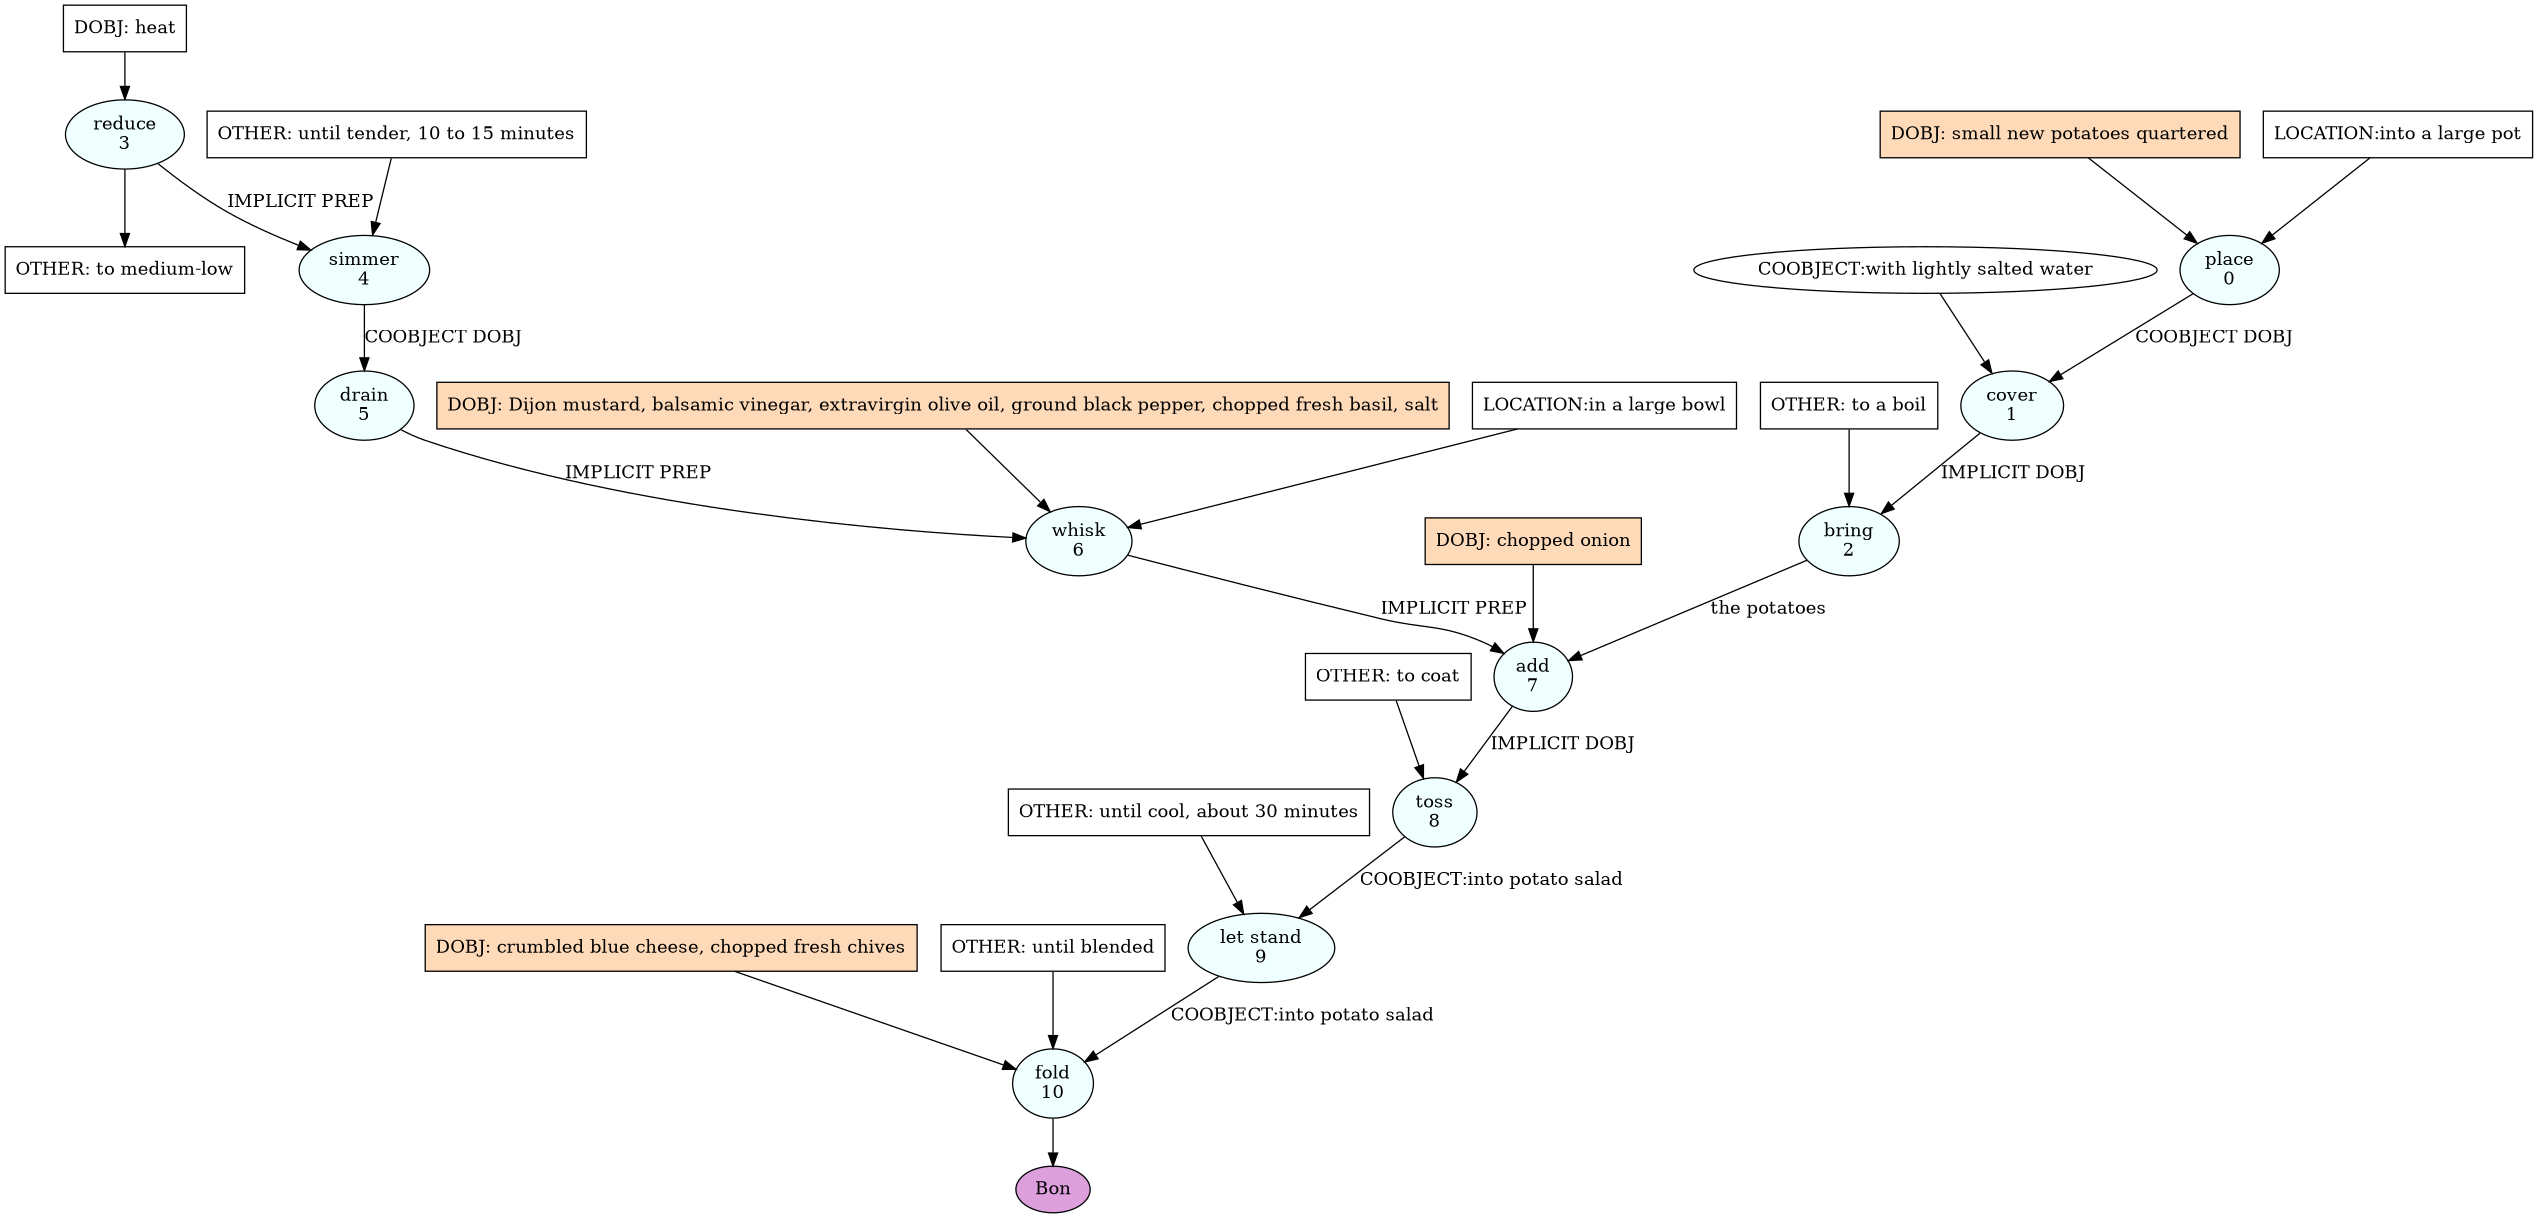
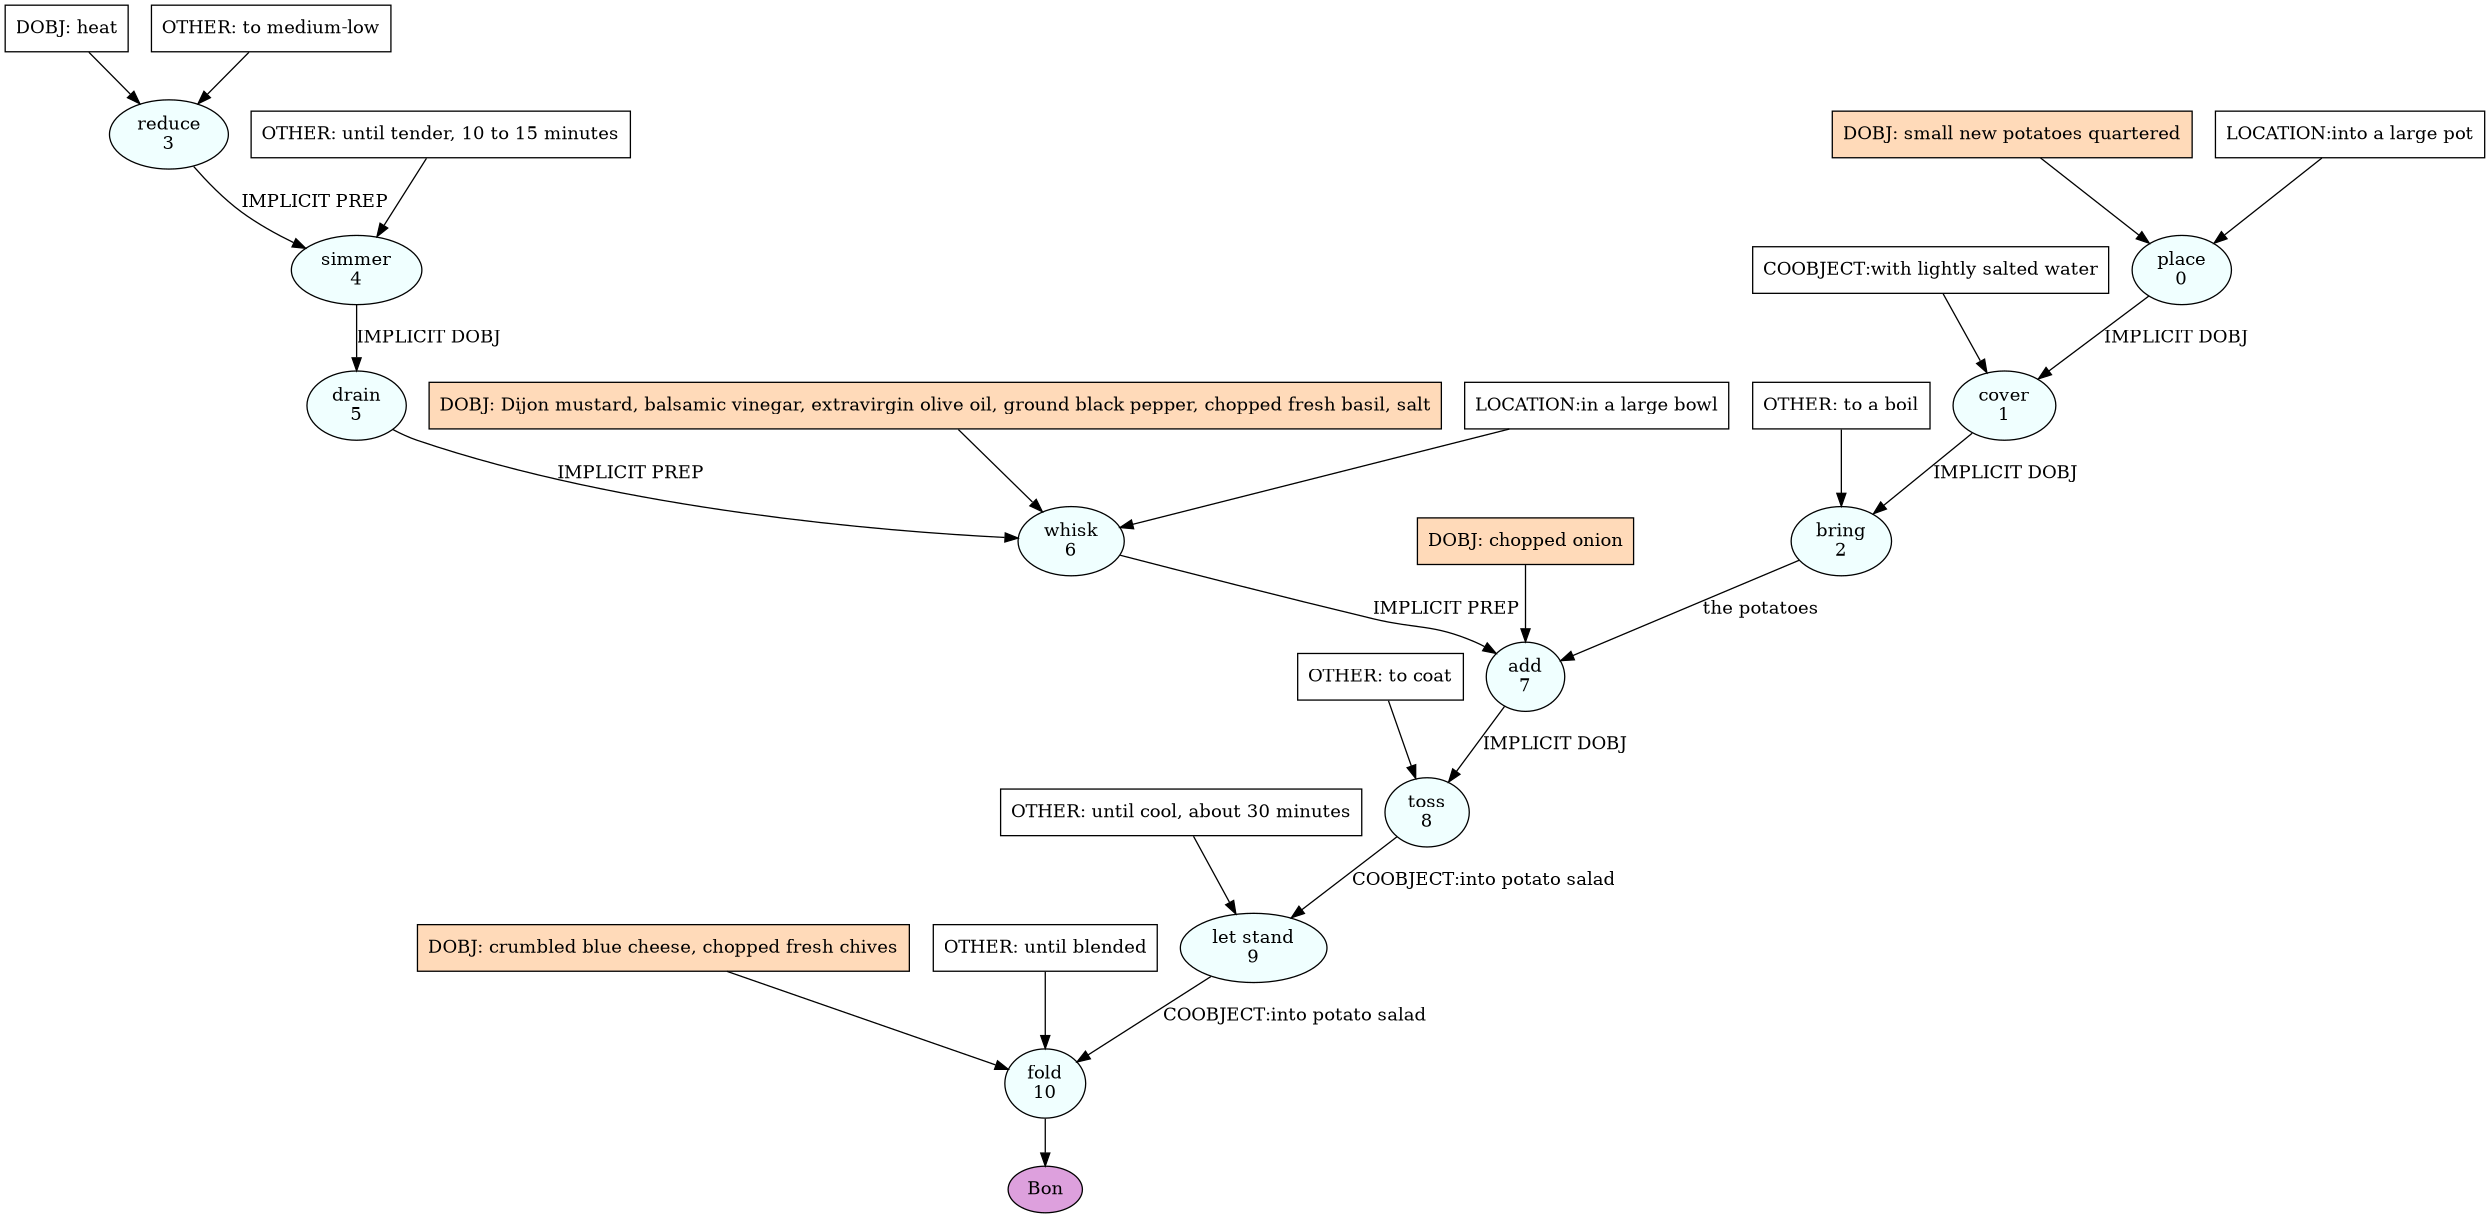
(125, 201) -> (228, 73)
(1925, 270) -> (1931, 270)
(443, 338) -> (429, 338)
(2214, 338) -> (2177, 338)
